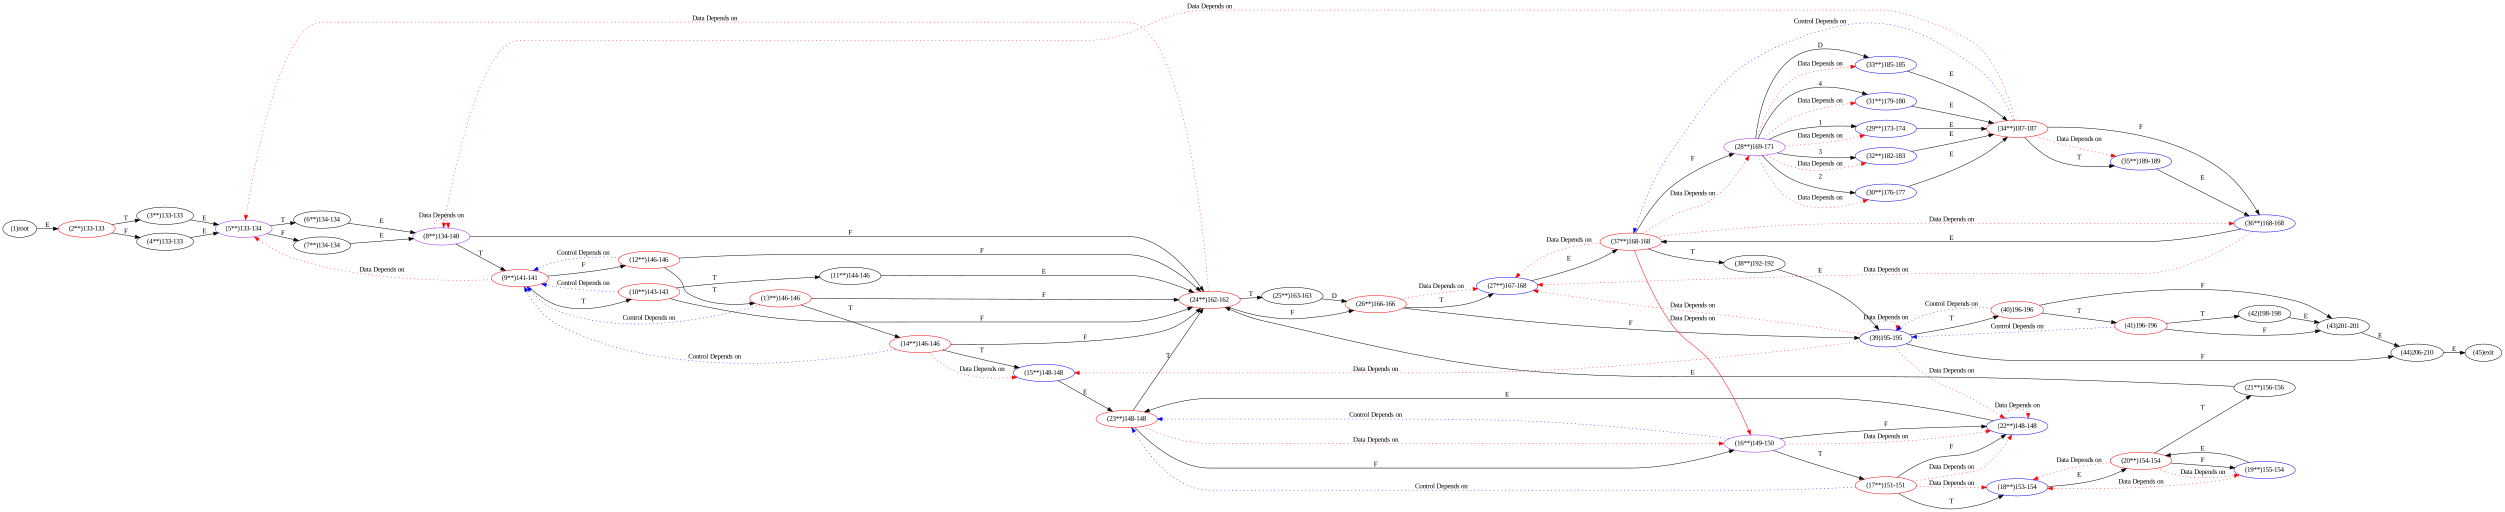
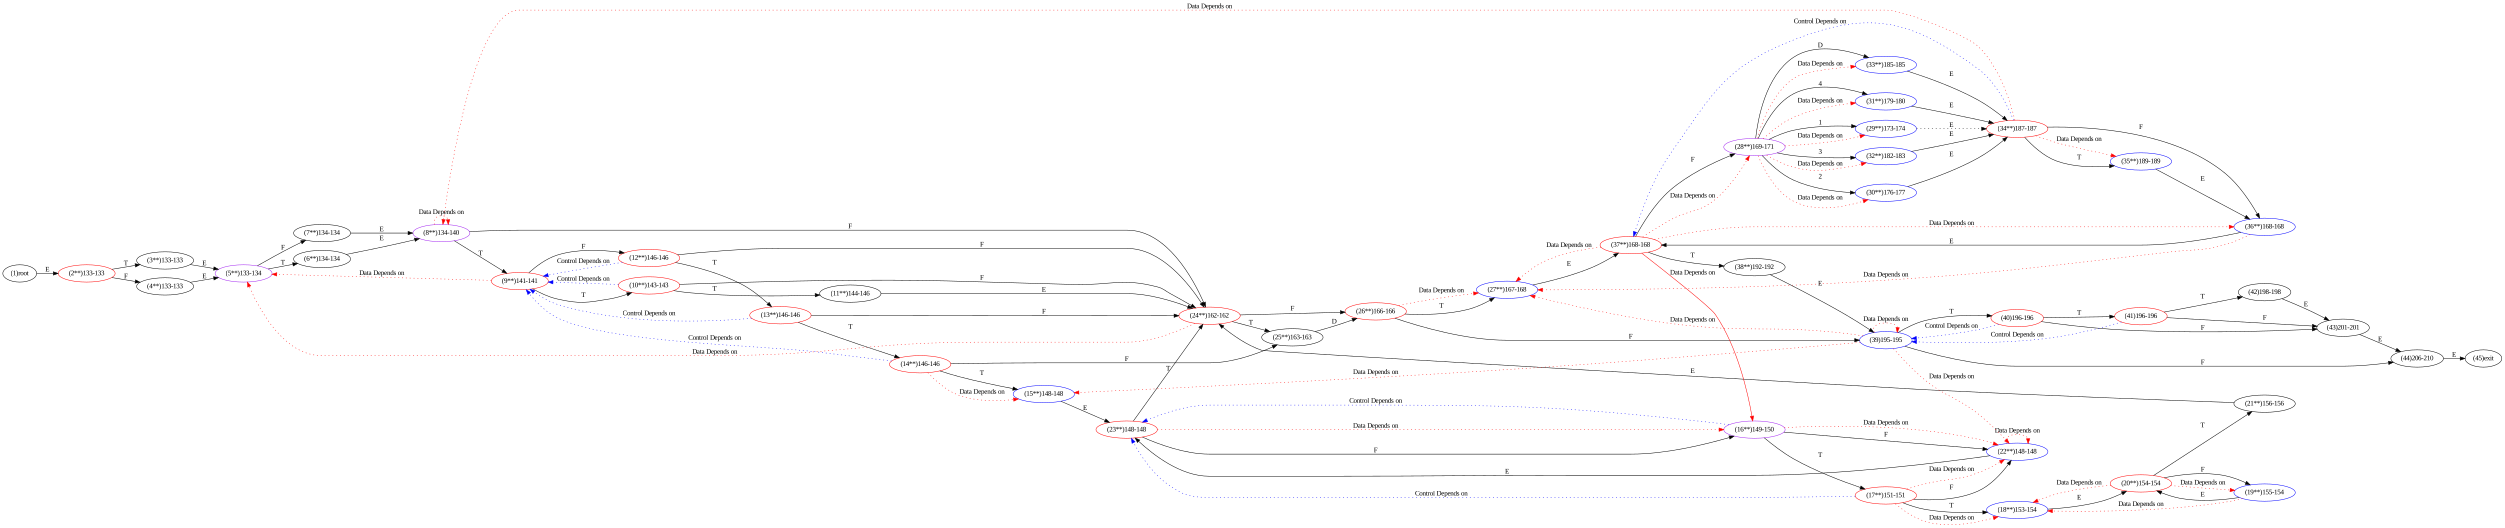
(1949, 129) -> (1949, 129)
(1077, 342) -> (1113, 363)
